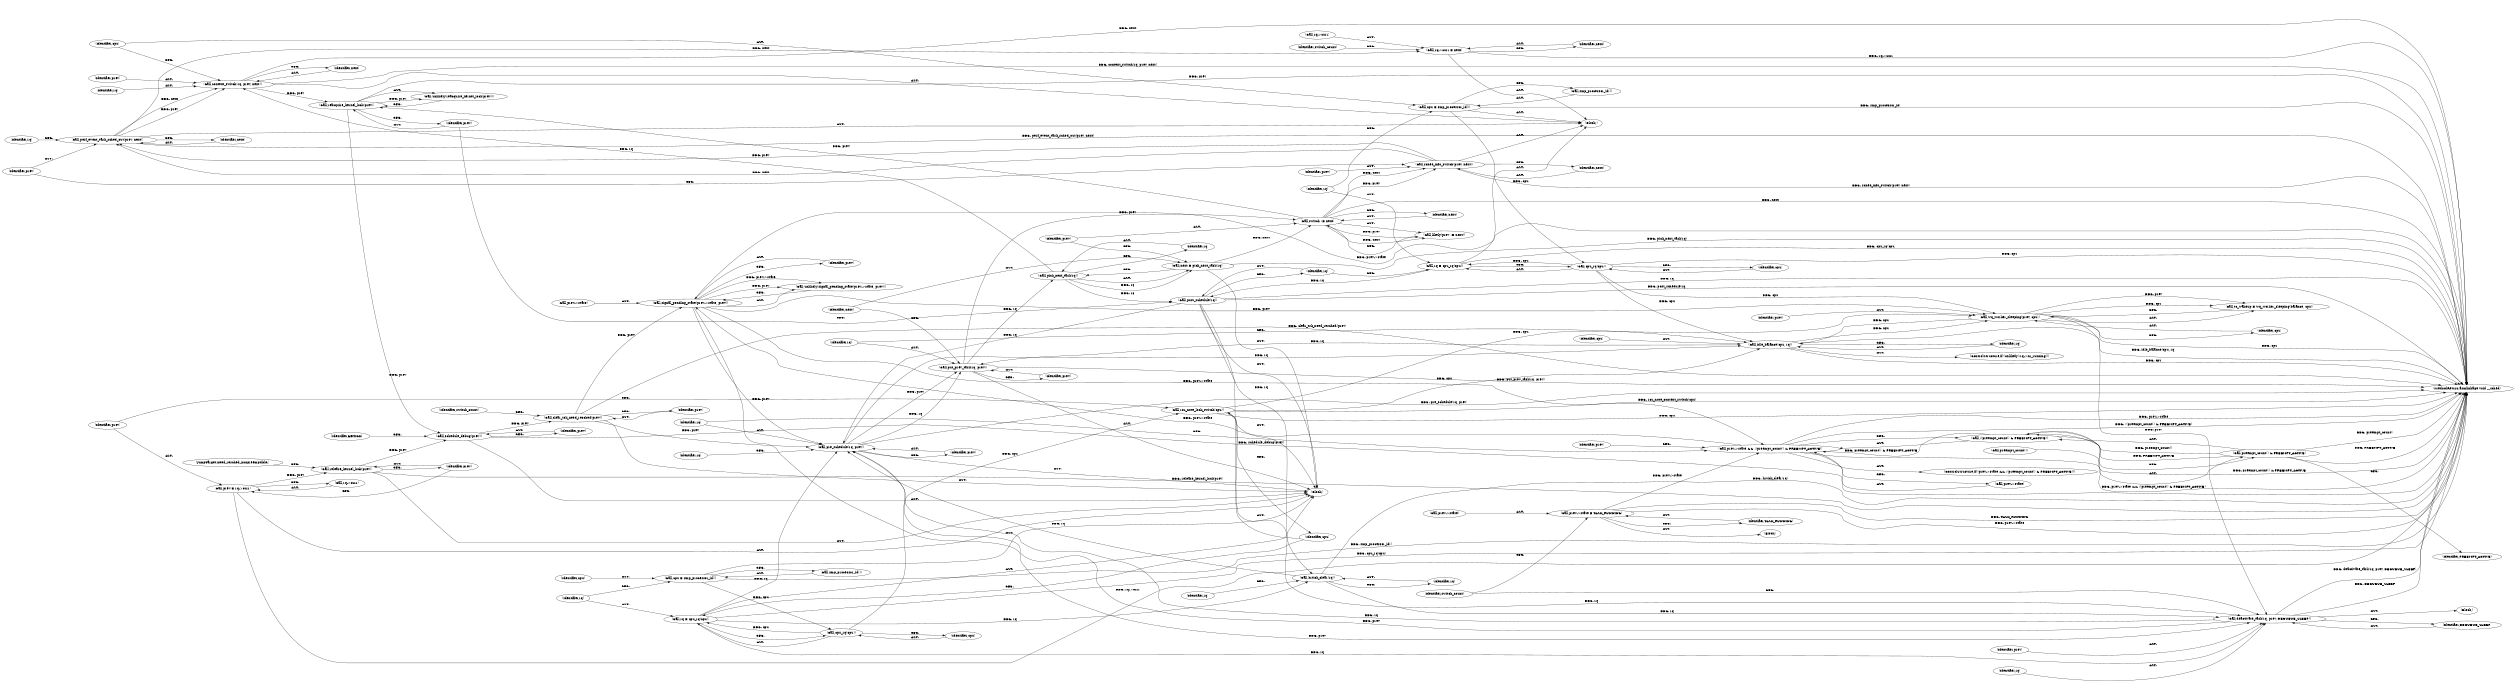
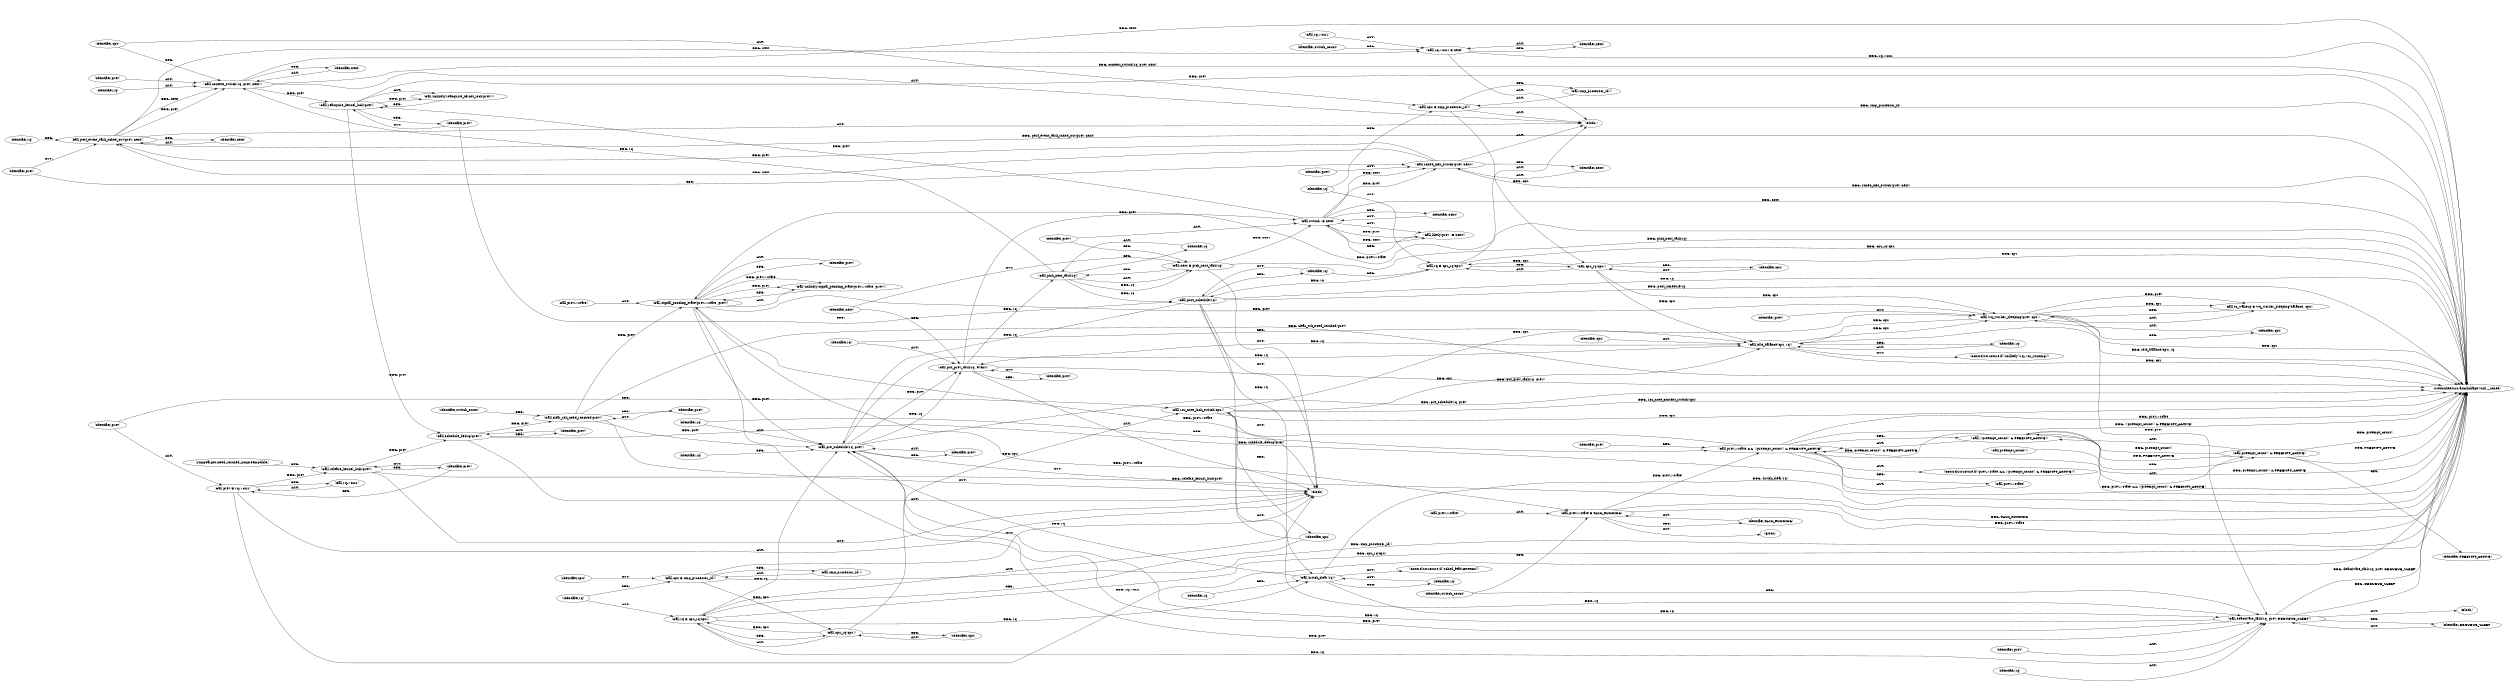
(963, 368) -> (963, 368)
(1229, 383) -> (1110, 465)
(347, 436) -> none
none -> (1444, 569)
